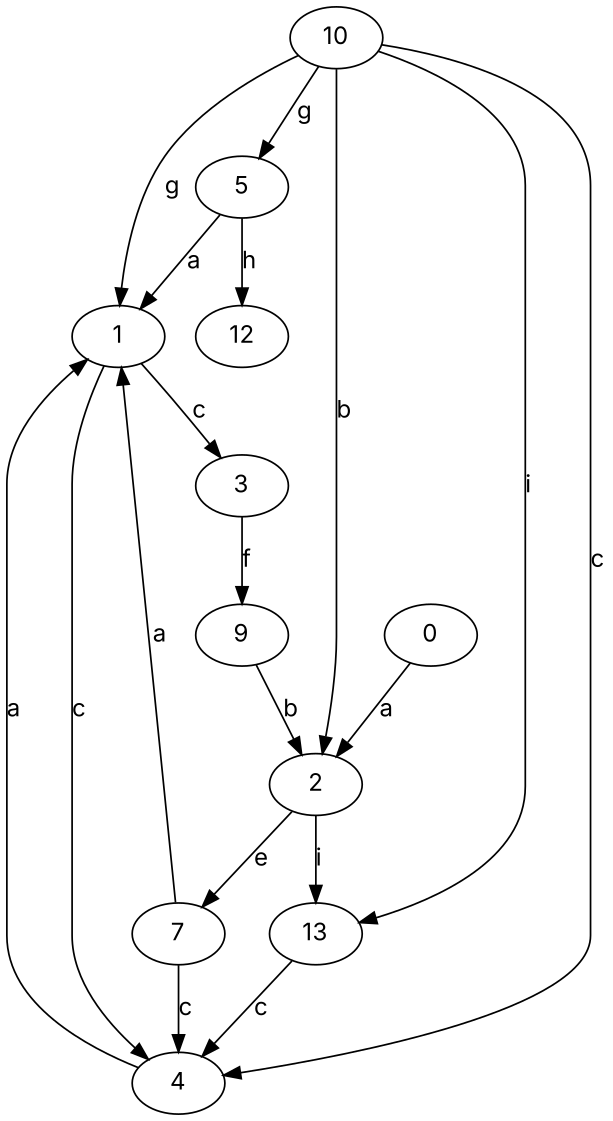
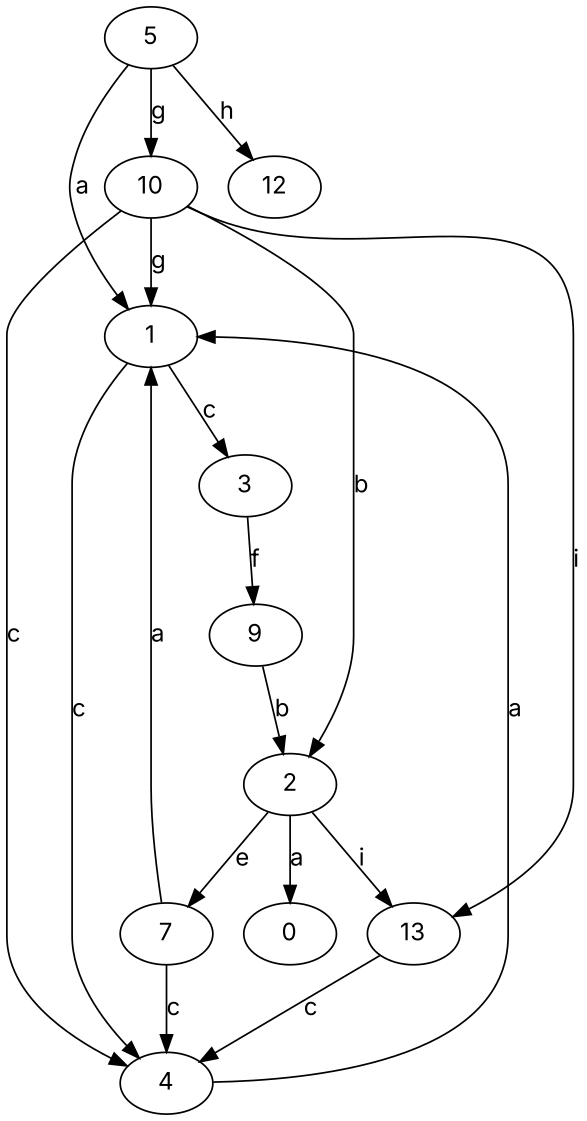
(294, 105) -> (151, 104)
(379, 703) -> (290, 851)
